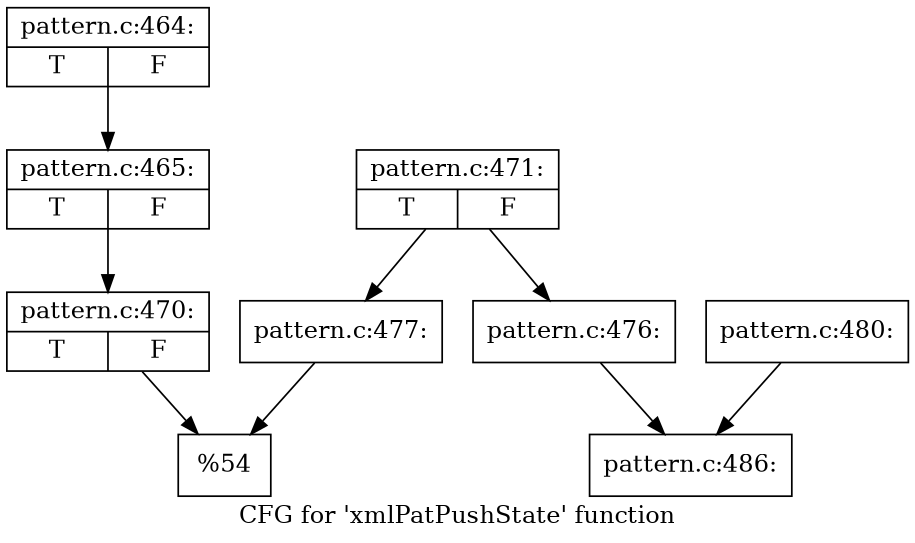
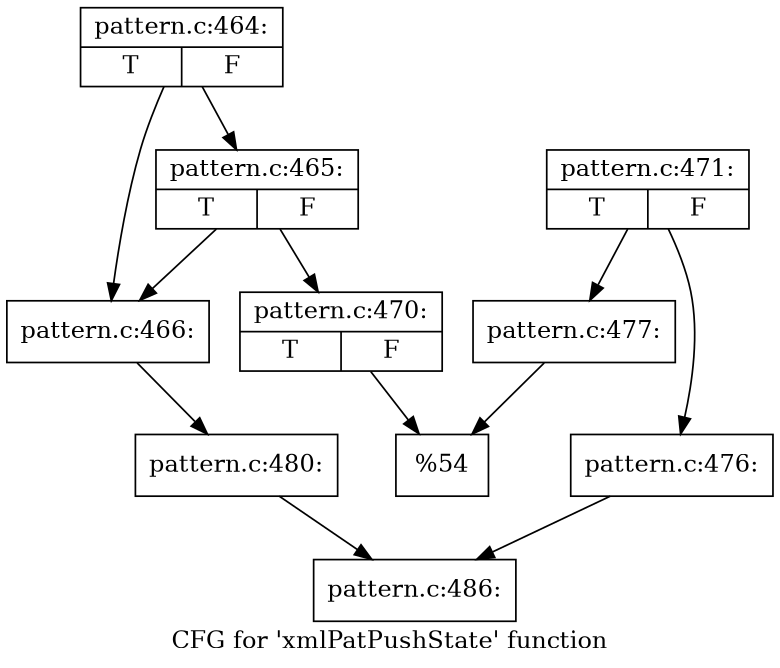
none -> (108, 332)
